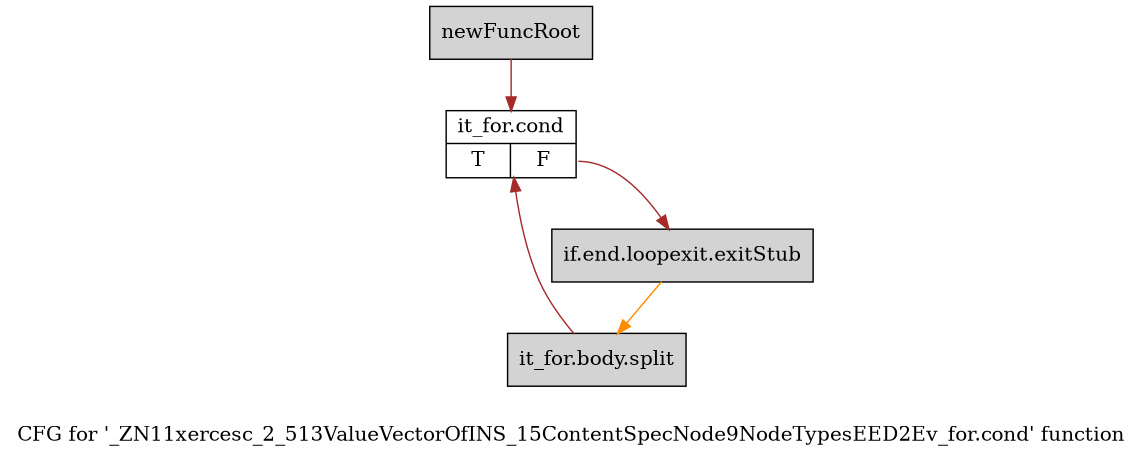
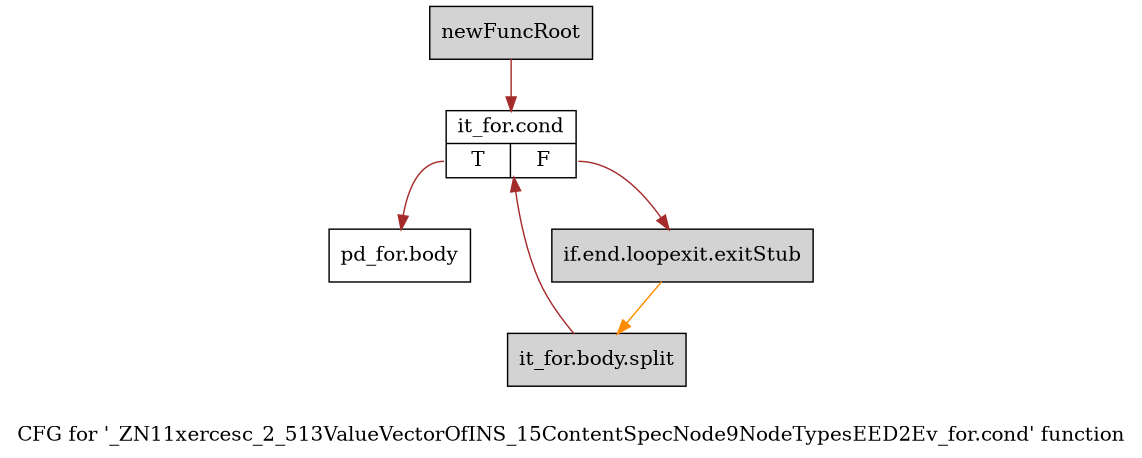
none -> (400, 256)
